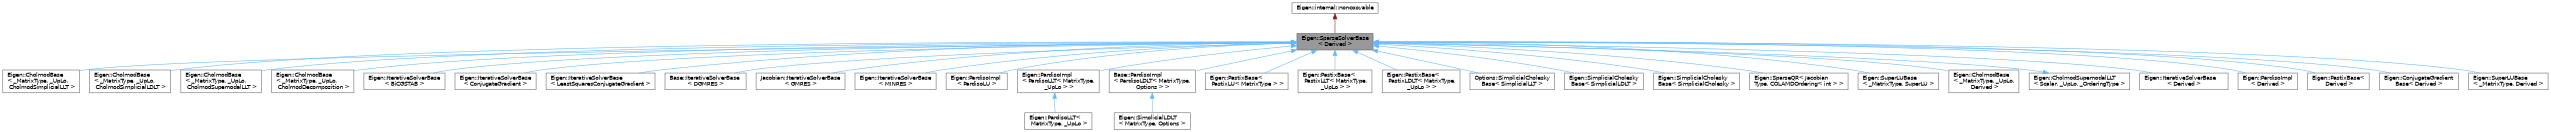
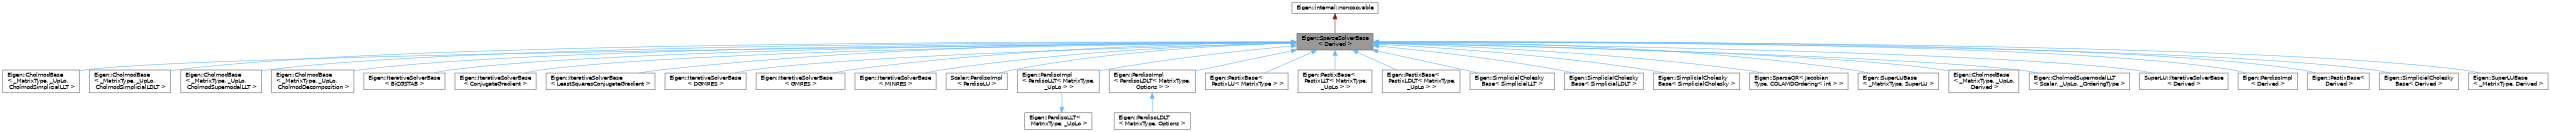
(1876, 59) -> (1709, 52)
(706, 81) -> (706, 81)
(801, 81) -> (801, 81)
(977, 81) -> (977, 81)
(1152, 81) -> (1152, 81)
(1512, 81) -> (1512, 81)
(2184, 81) -> (2184, 81)
(2419, 81) -> (2419, 81)
(1055, 106) -> (1062, 100)
(1152, 121) -> (1152, 121)
